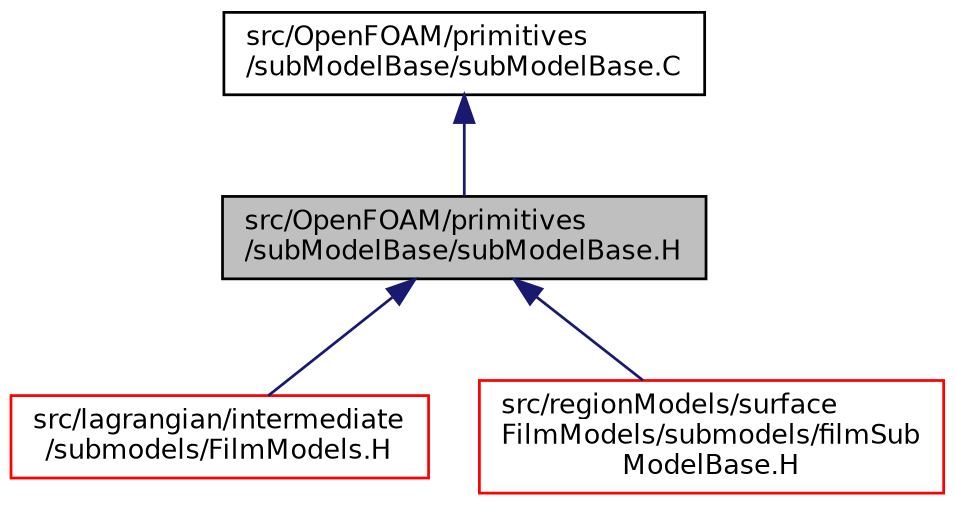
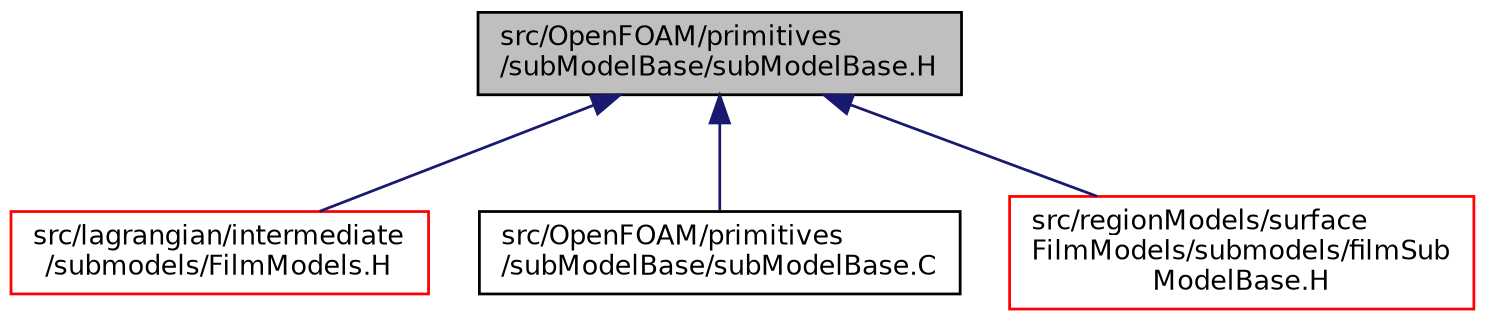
(464, 160) -> (720, 167)
